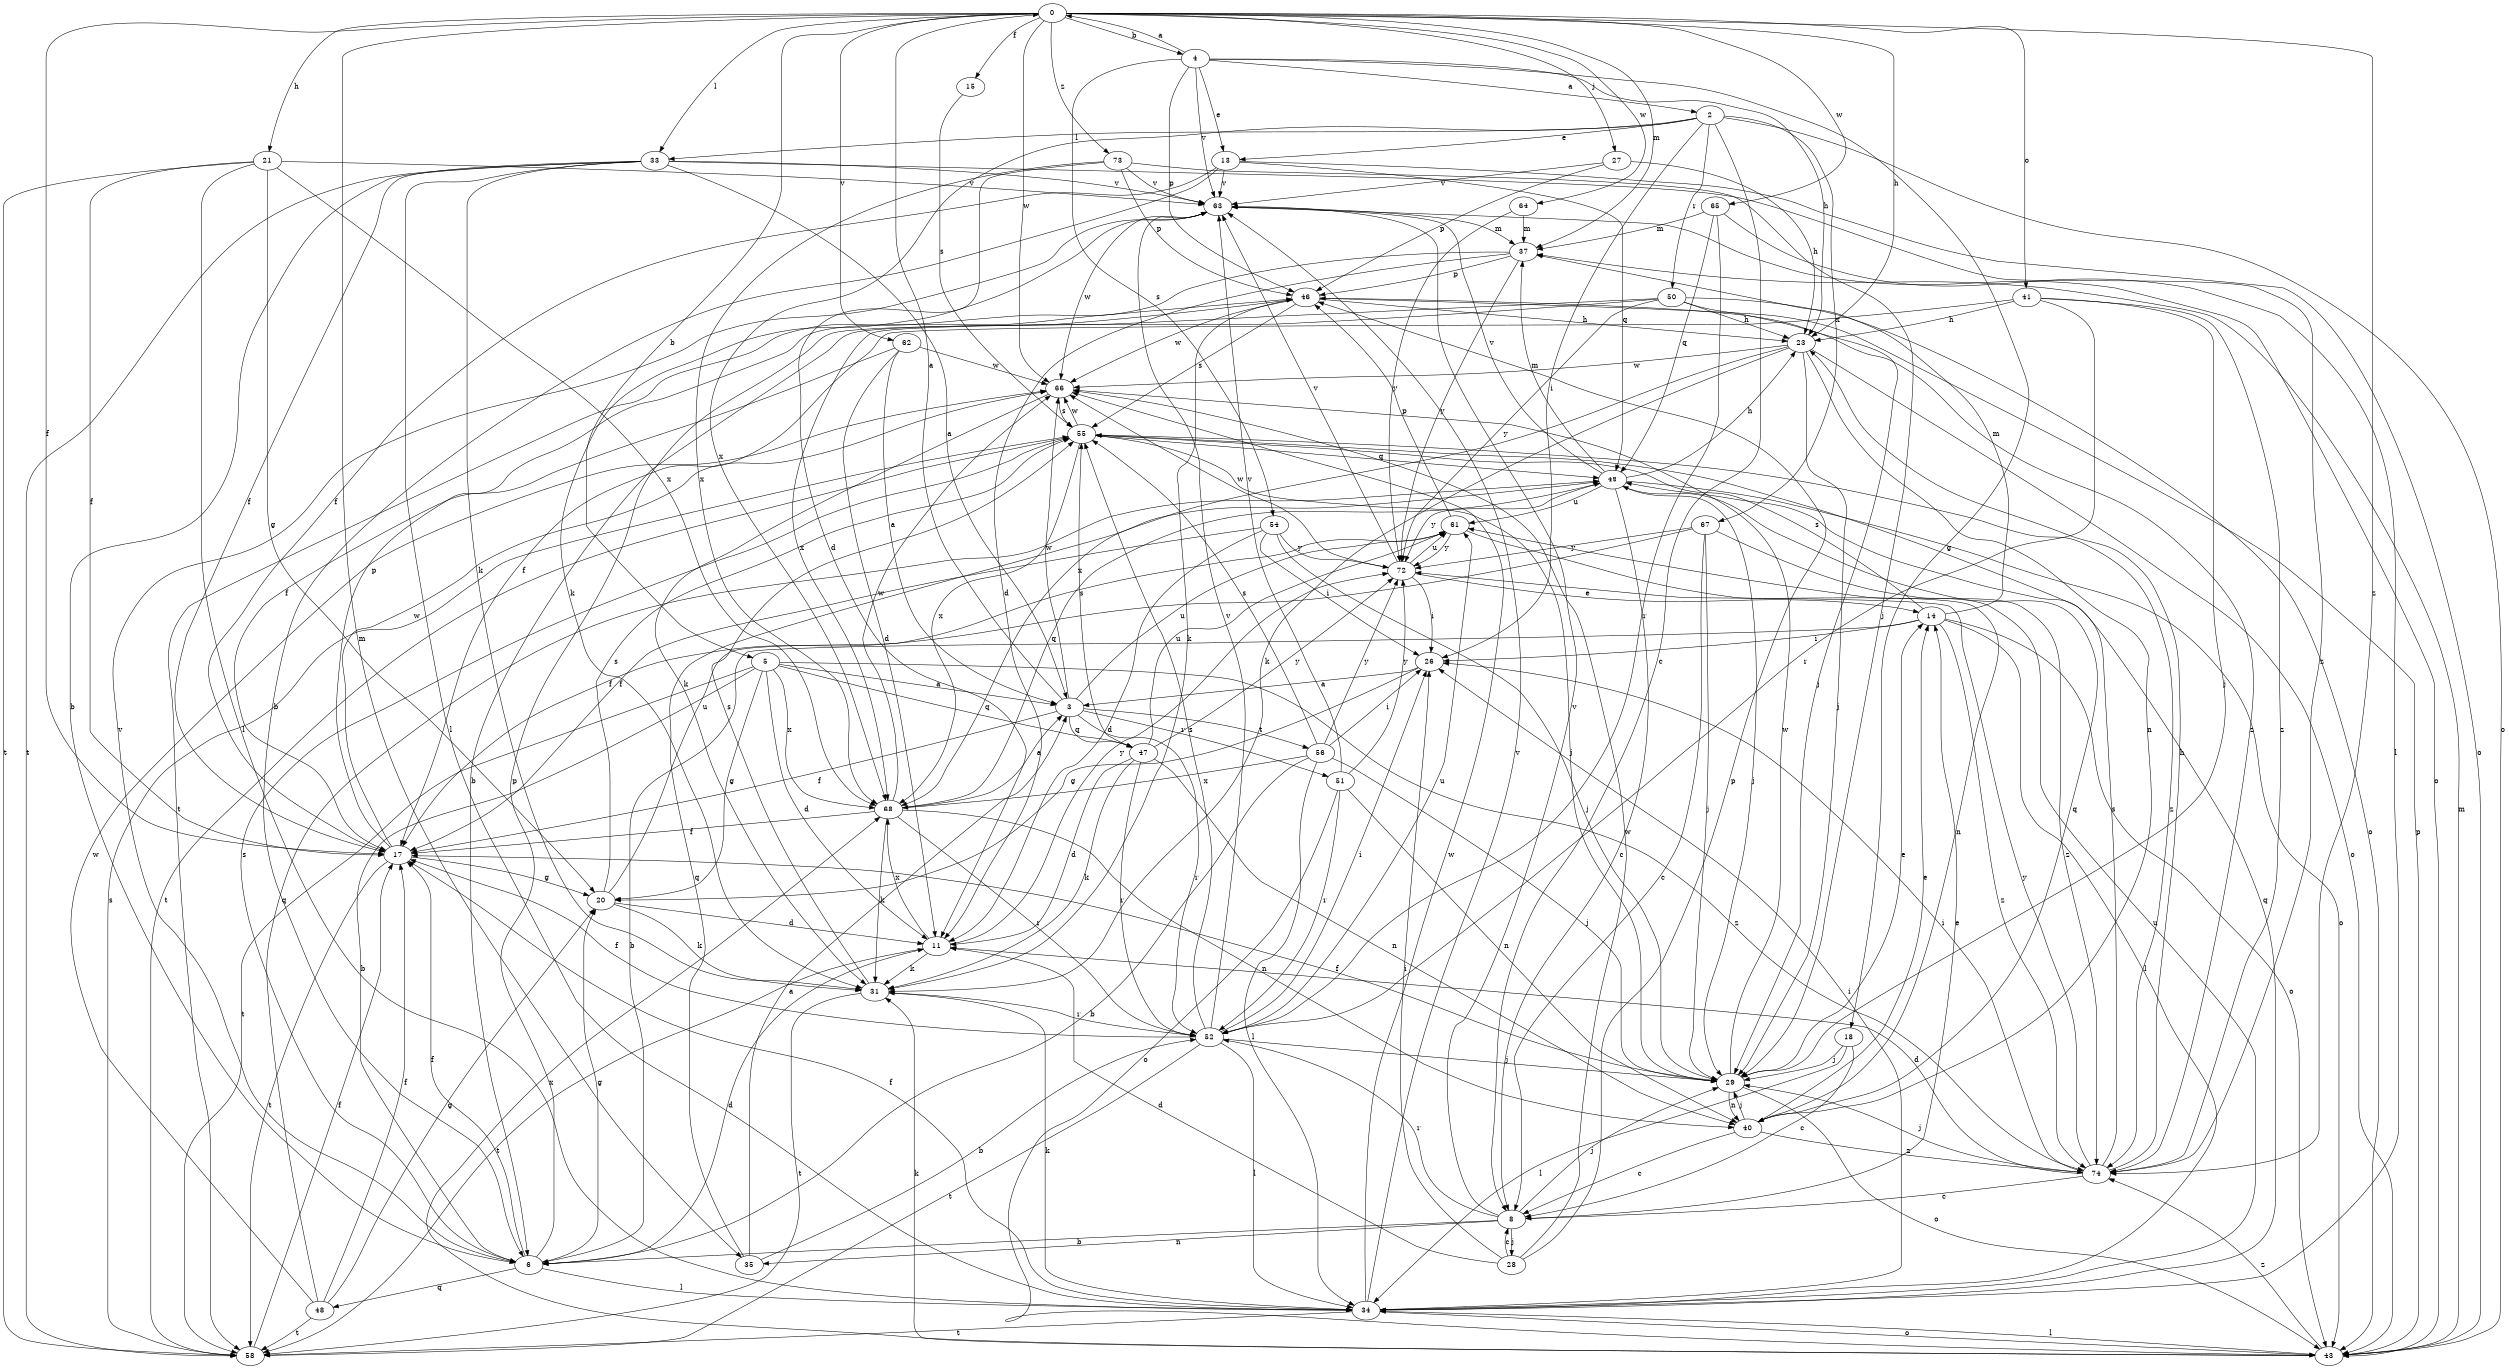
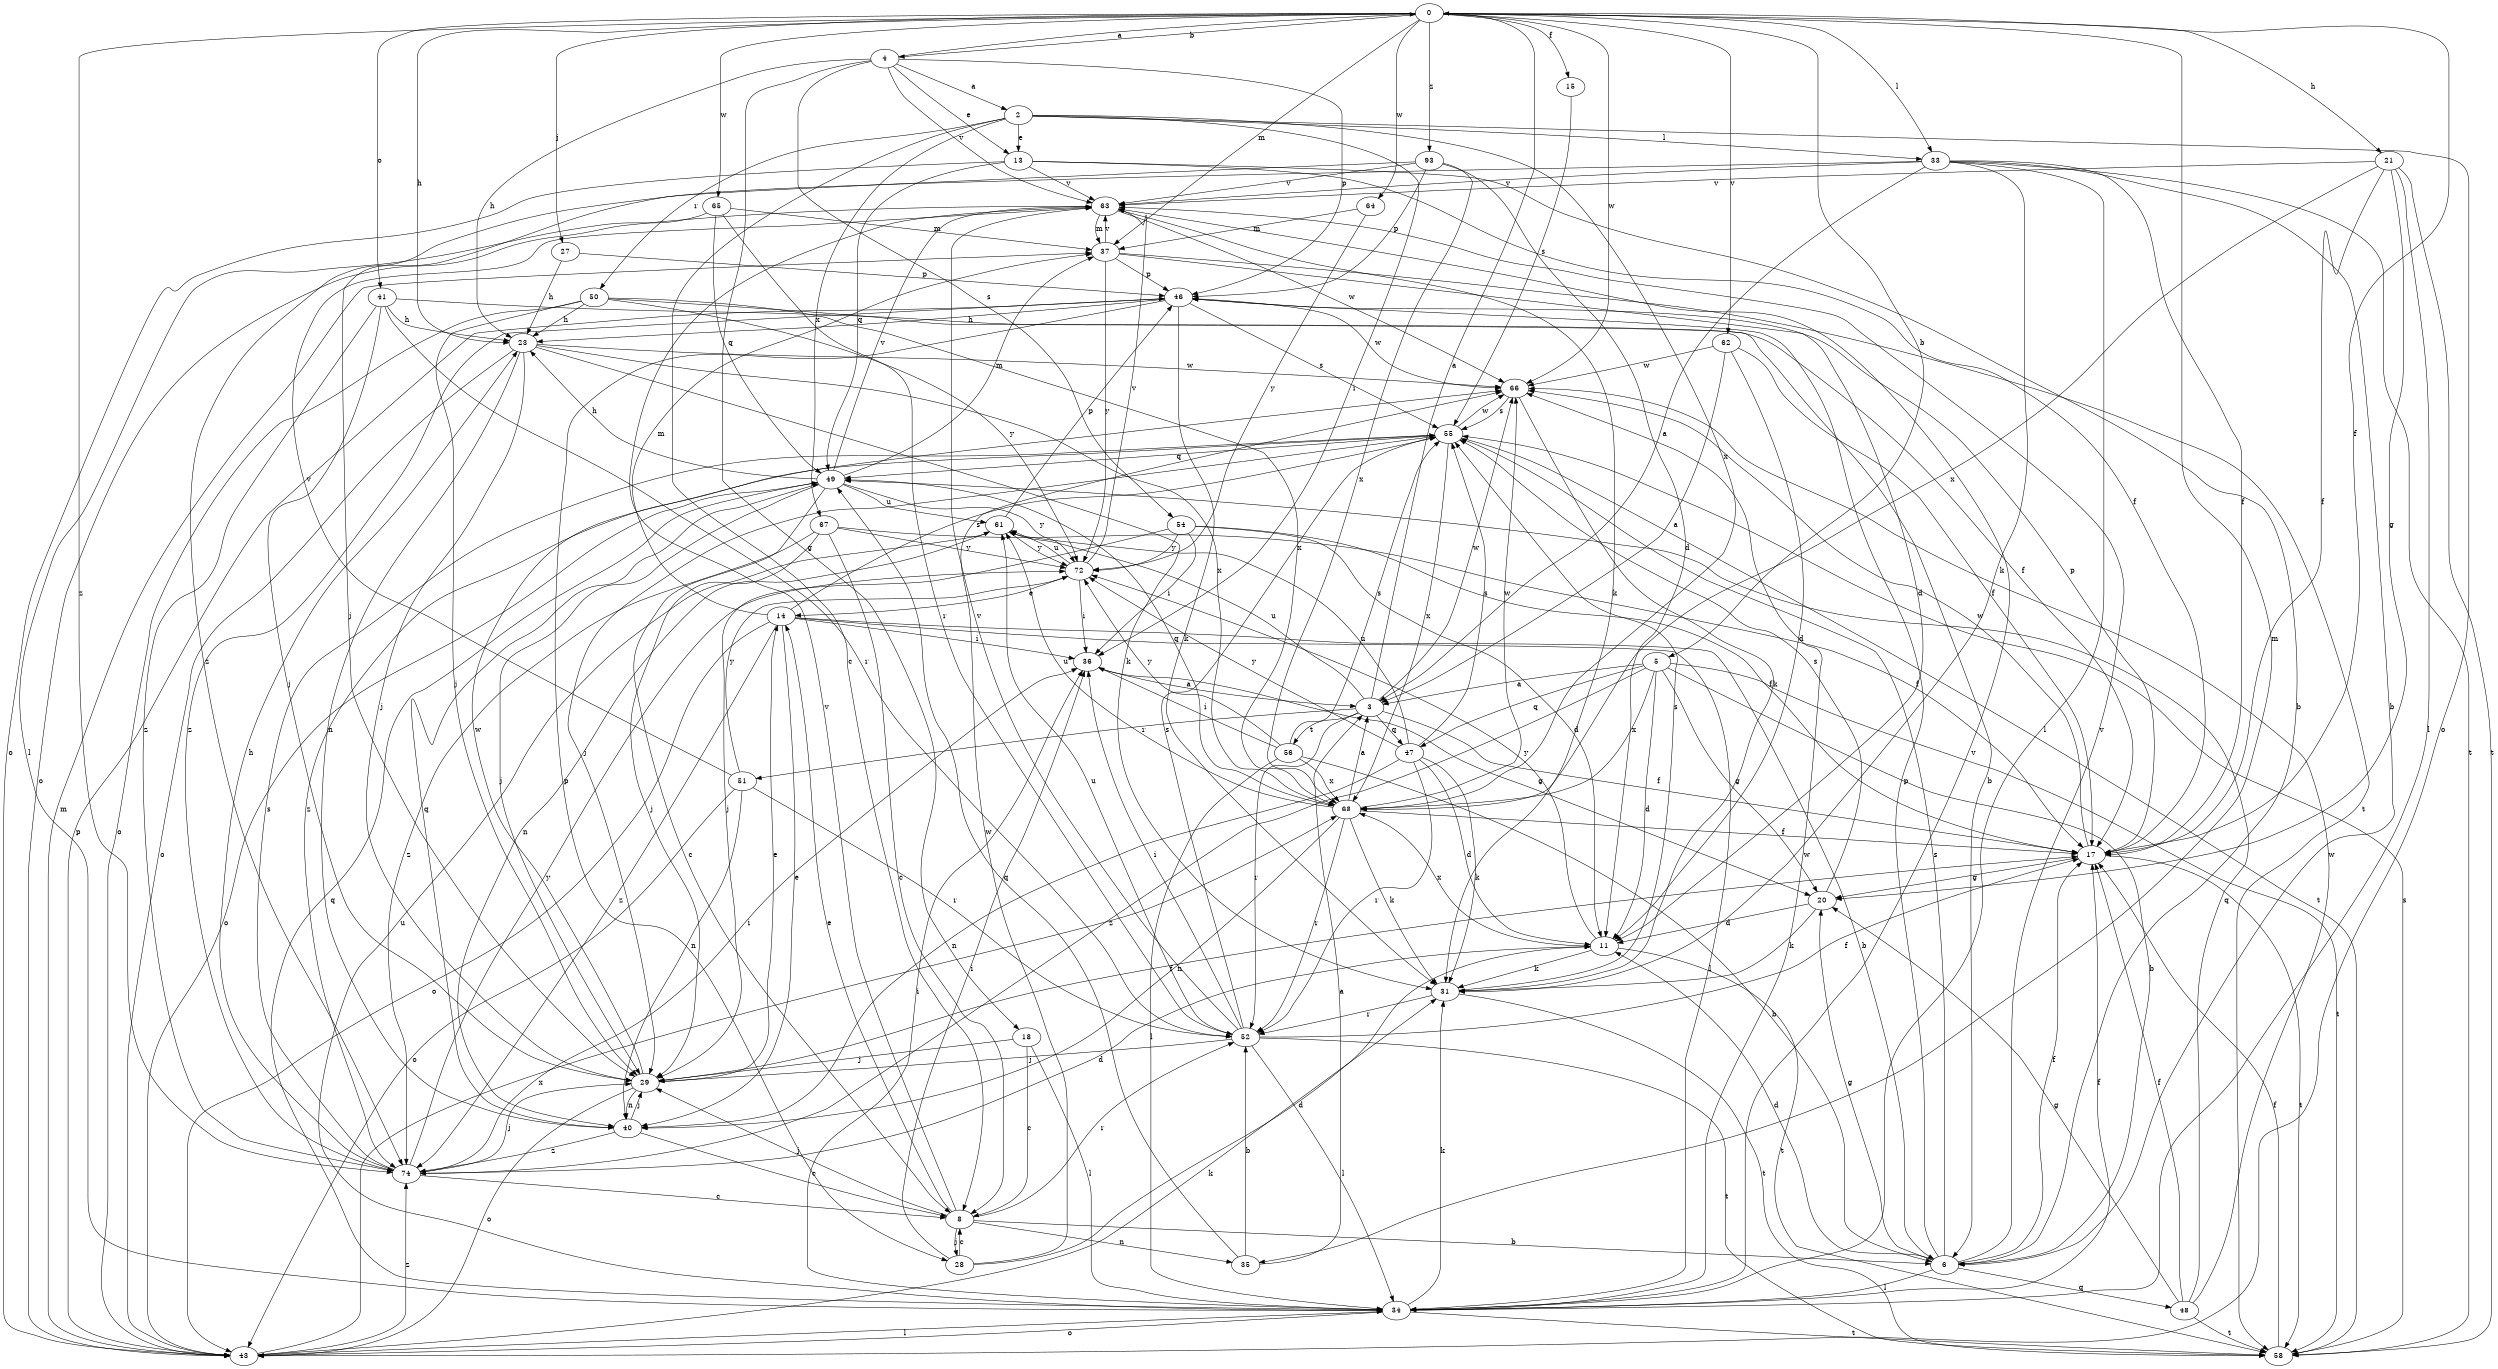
(1118, 161) -> (1429, 161)
(1420, 183) -> (1105, 232)
(1232, 486) -> none
(955, 630) -> (1126, 723)
(1429, 662) -> (1088, 662)
(1762, 672) -> (556, 656)
(1559, 905) -> none
(1922, 911) -> (792, 915)
